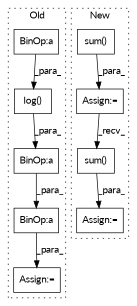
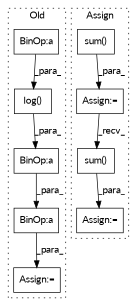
(100, 16) -> (100, 16)
